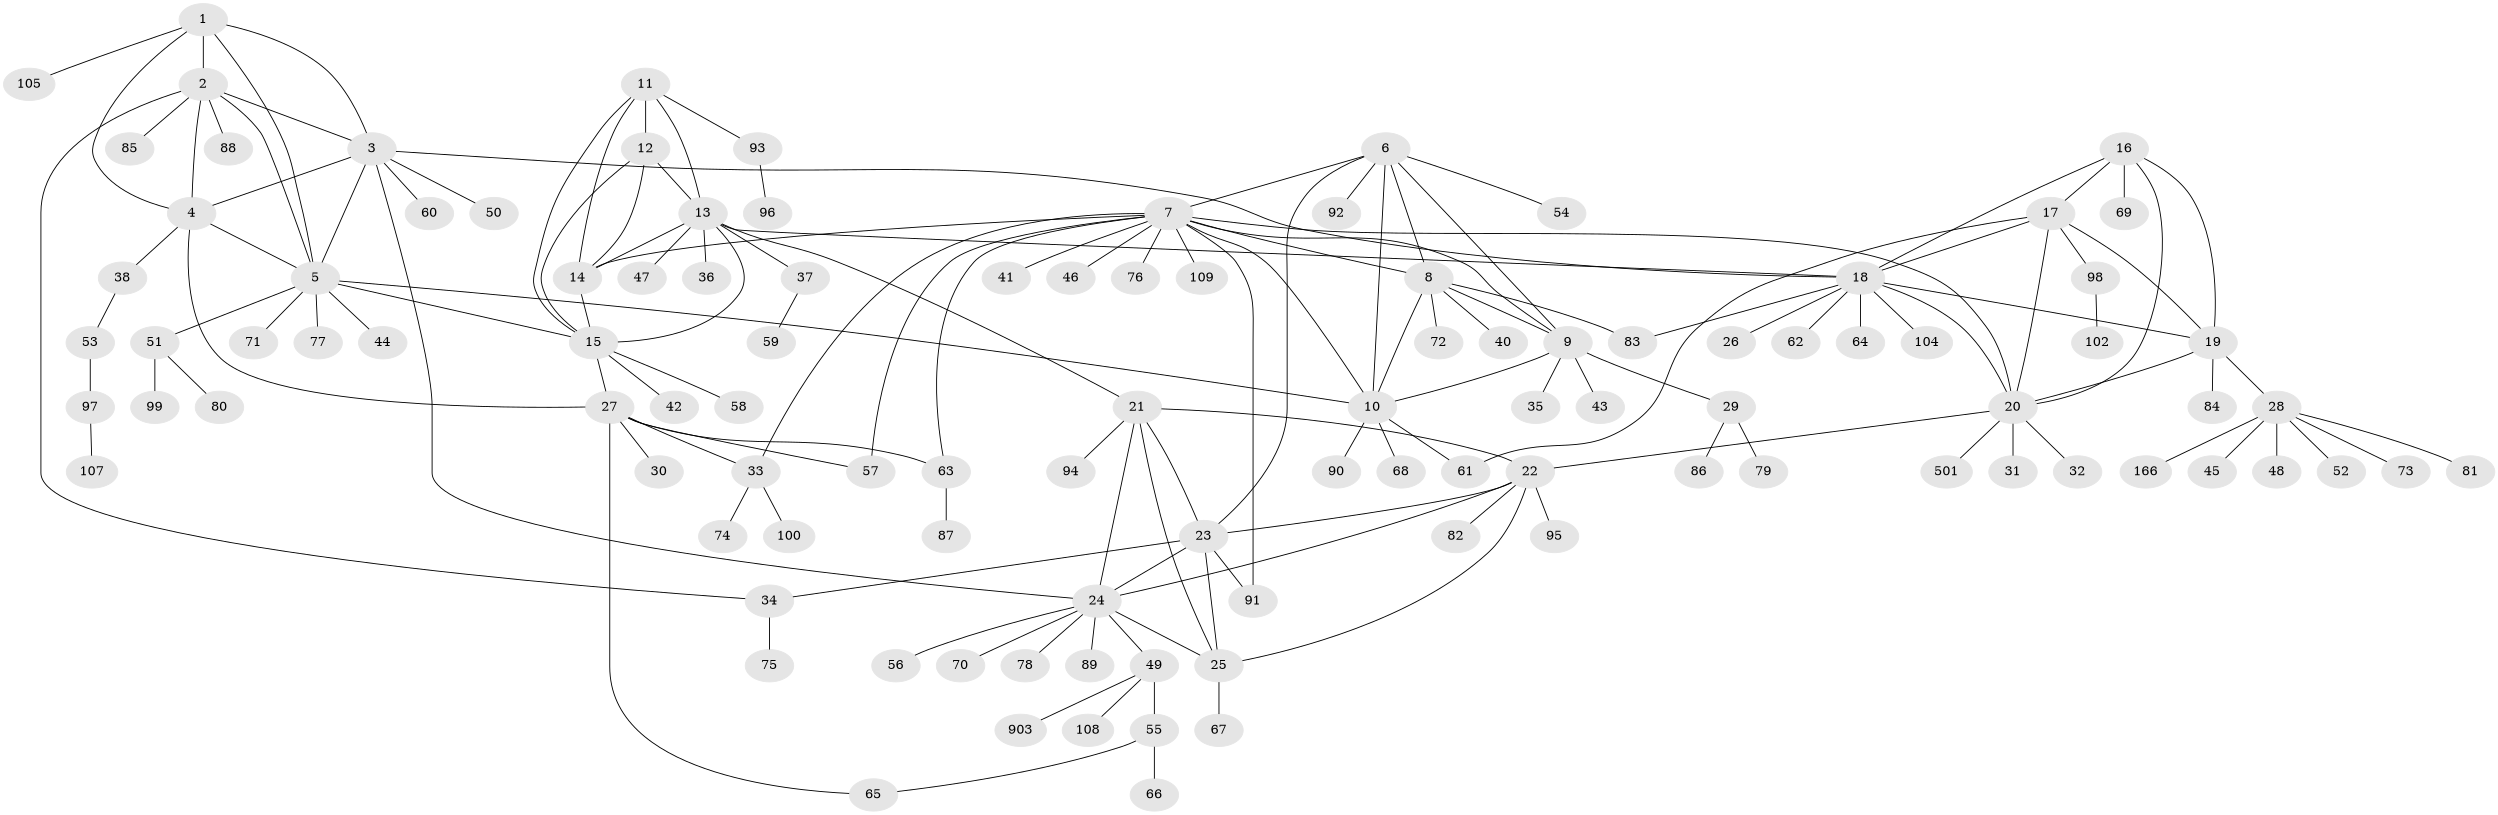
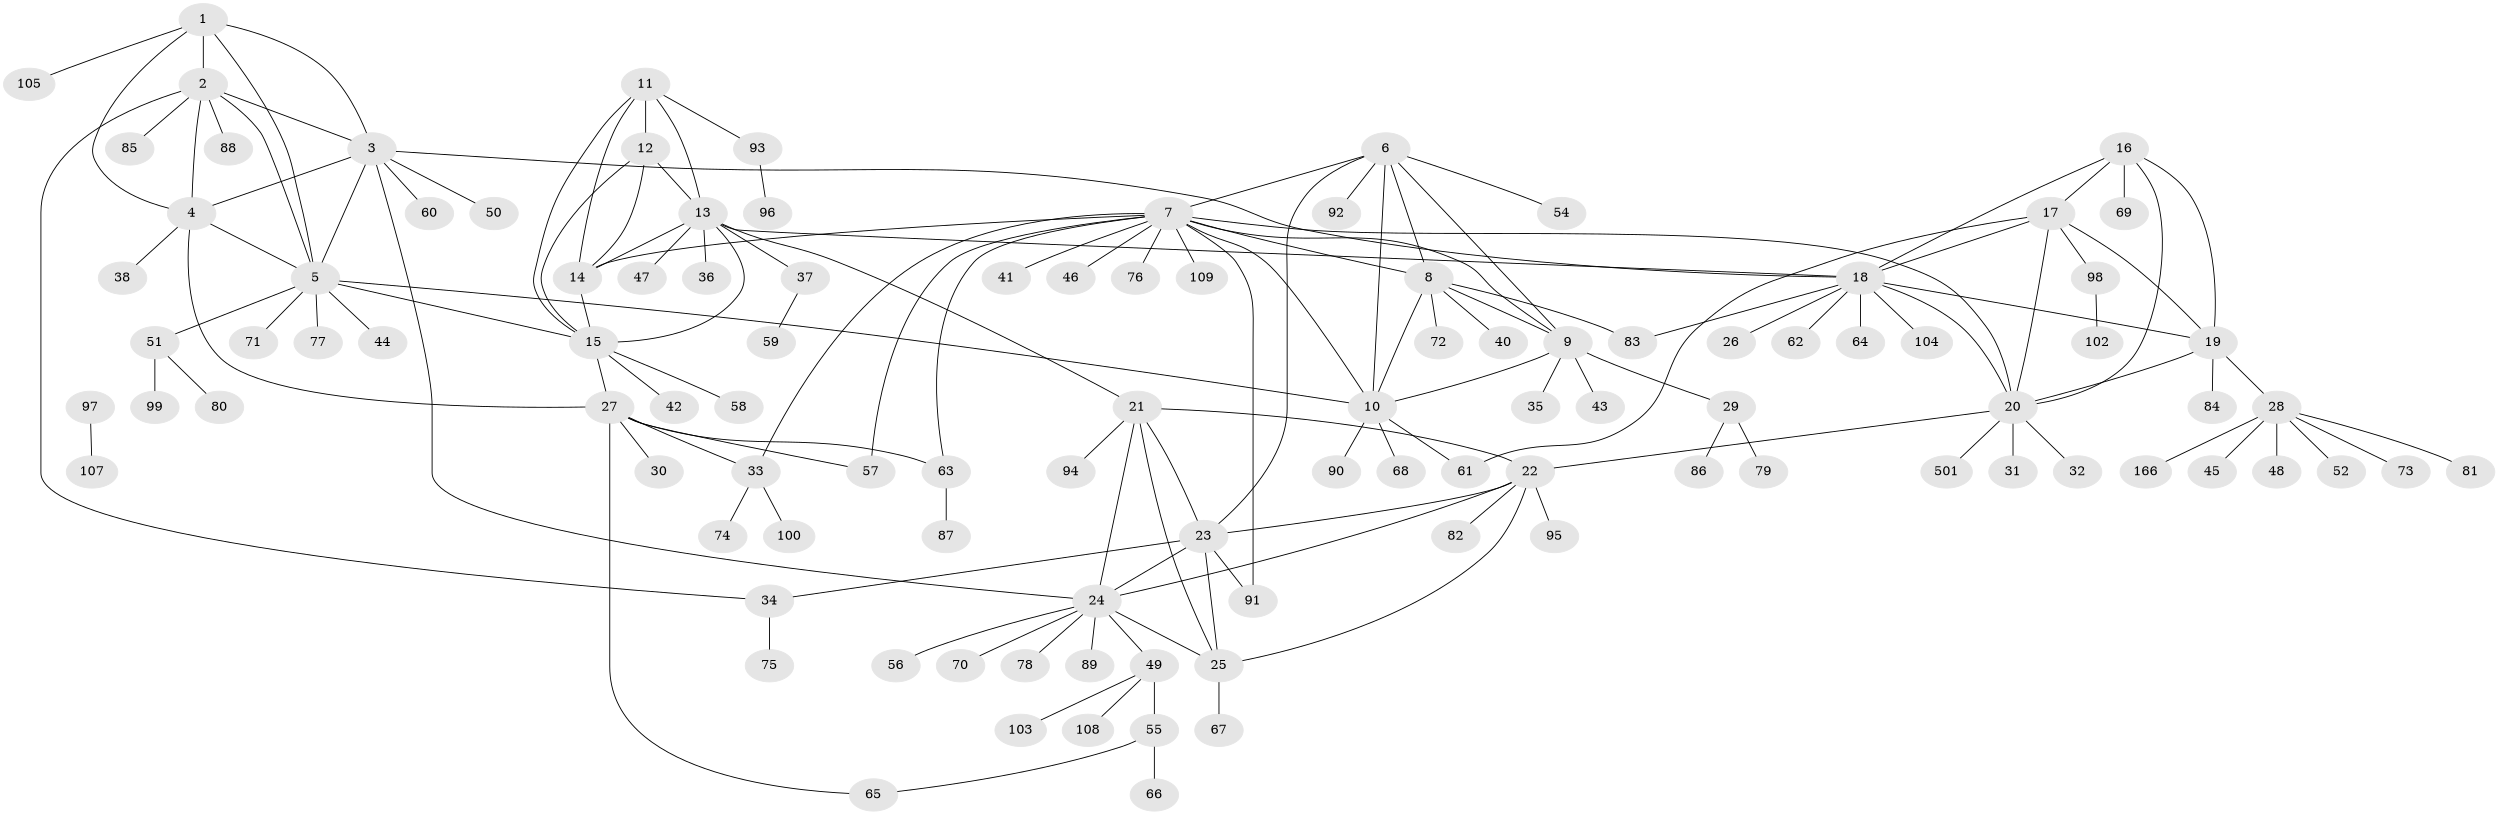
(90, 343) -> none
(1021, 730) -> (1021, 730)
